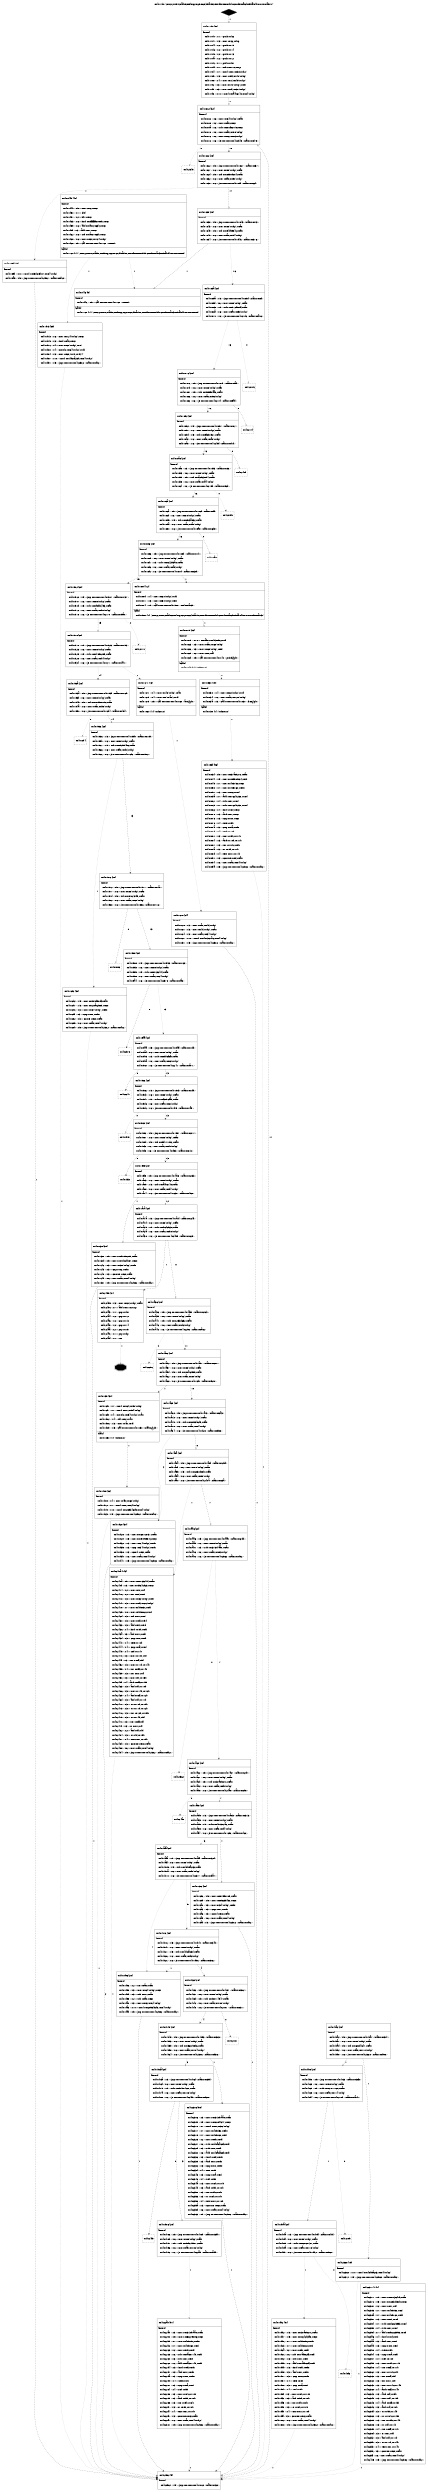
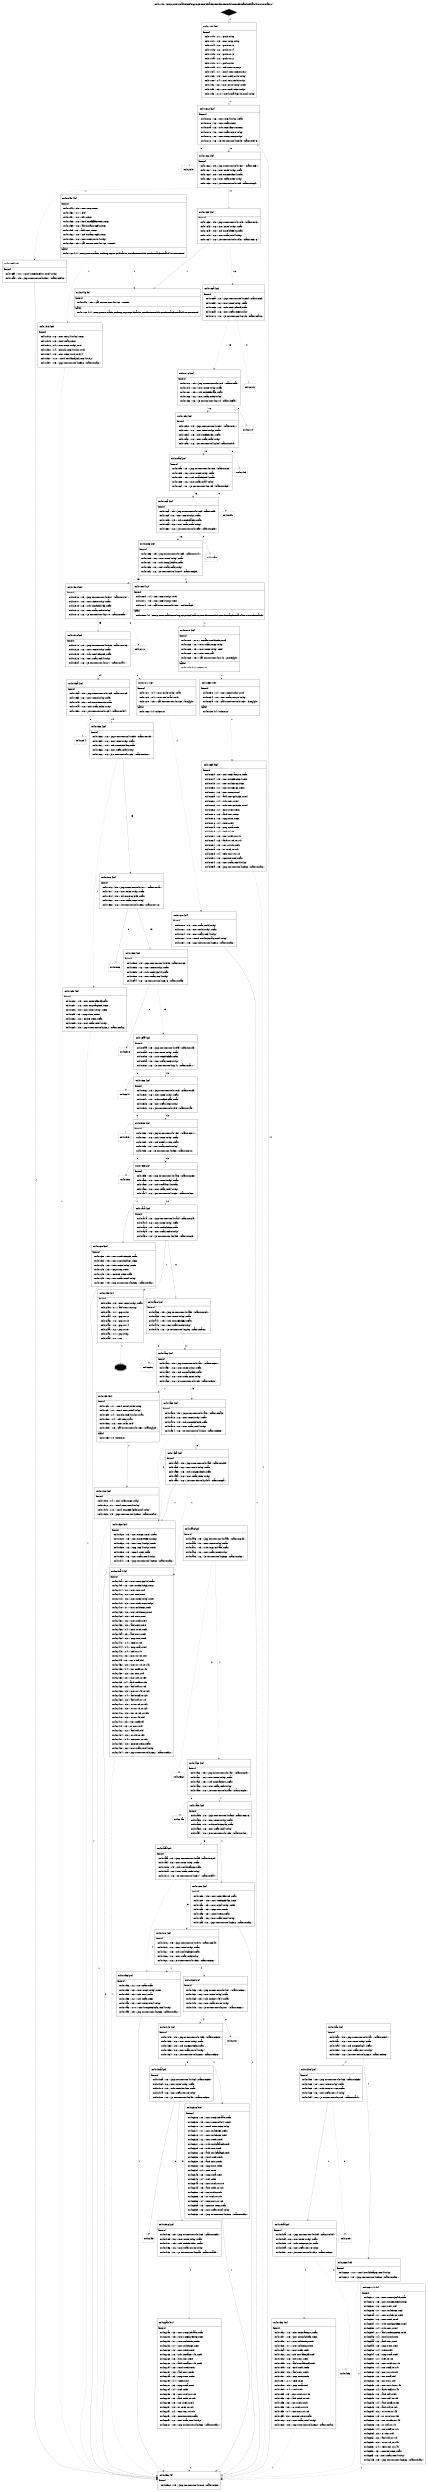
(206, 1504) -> (168, 1502)
